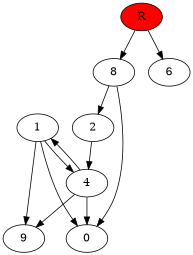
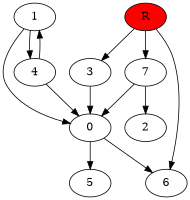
none -> (90, 72)
(114, 72) -> (146, 72)
(90, 152) -> none
none -> (125, 153)
none -> (90, 183)
(24, 239) -> none
